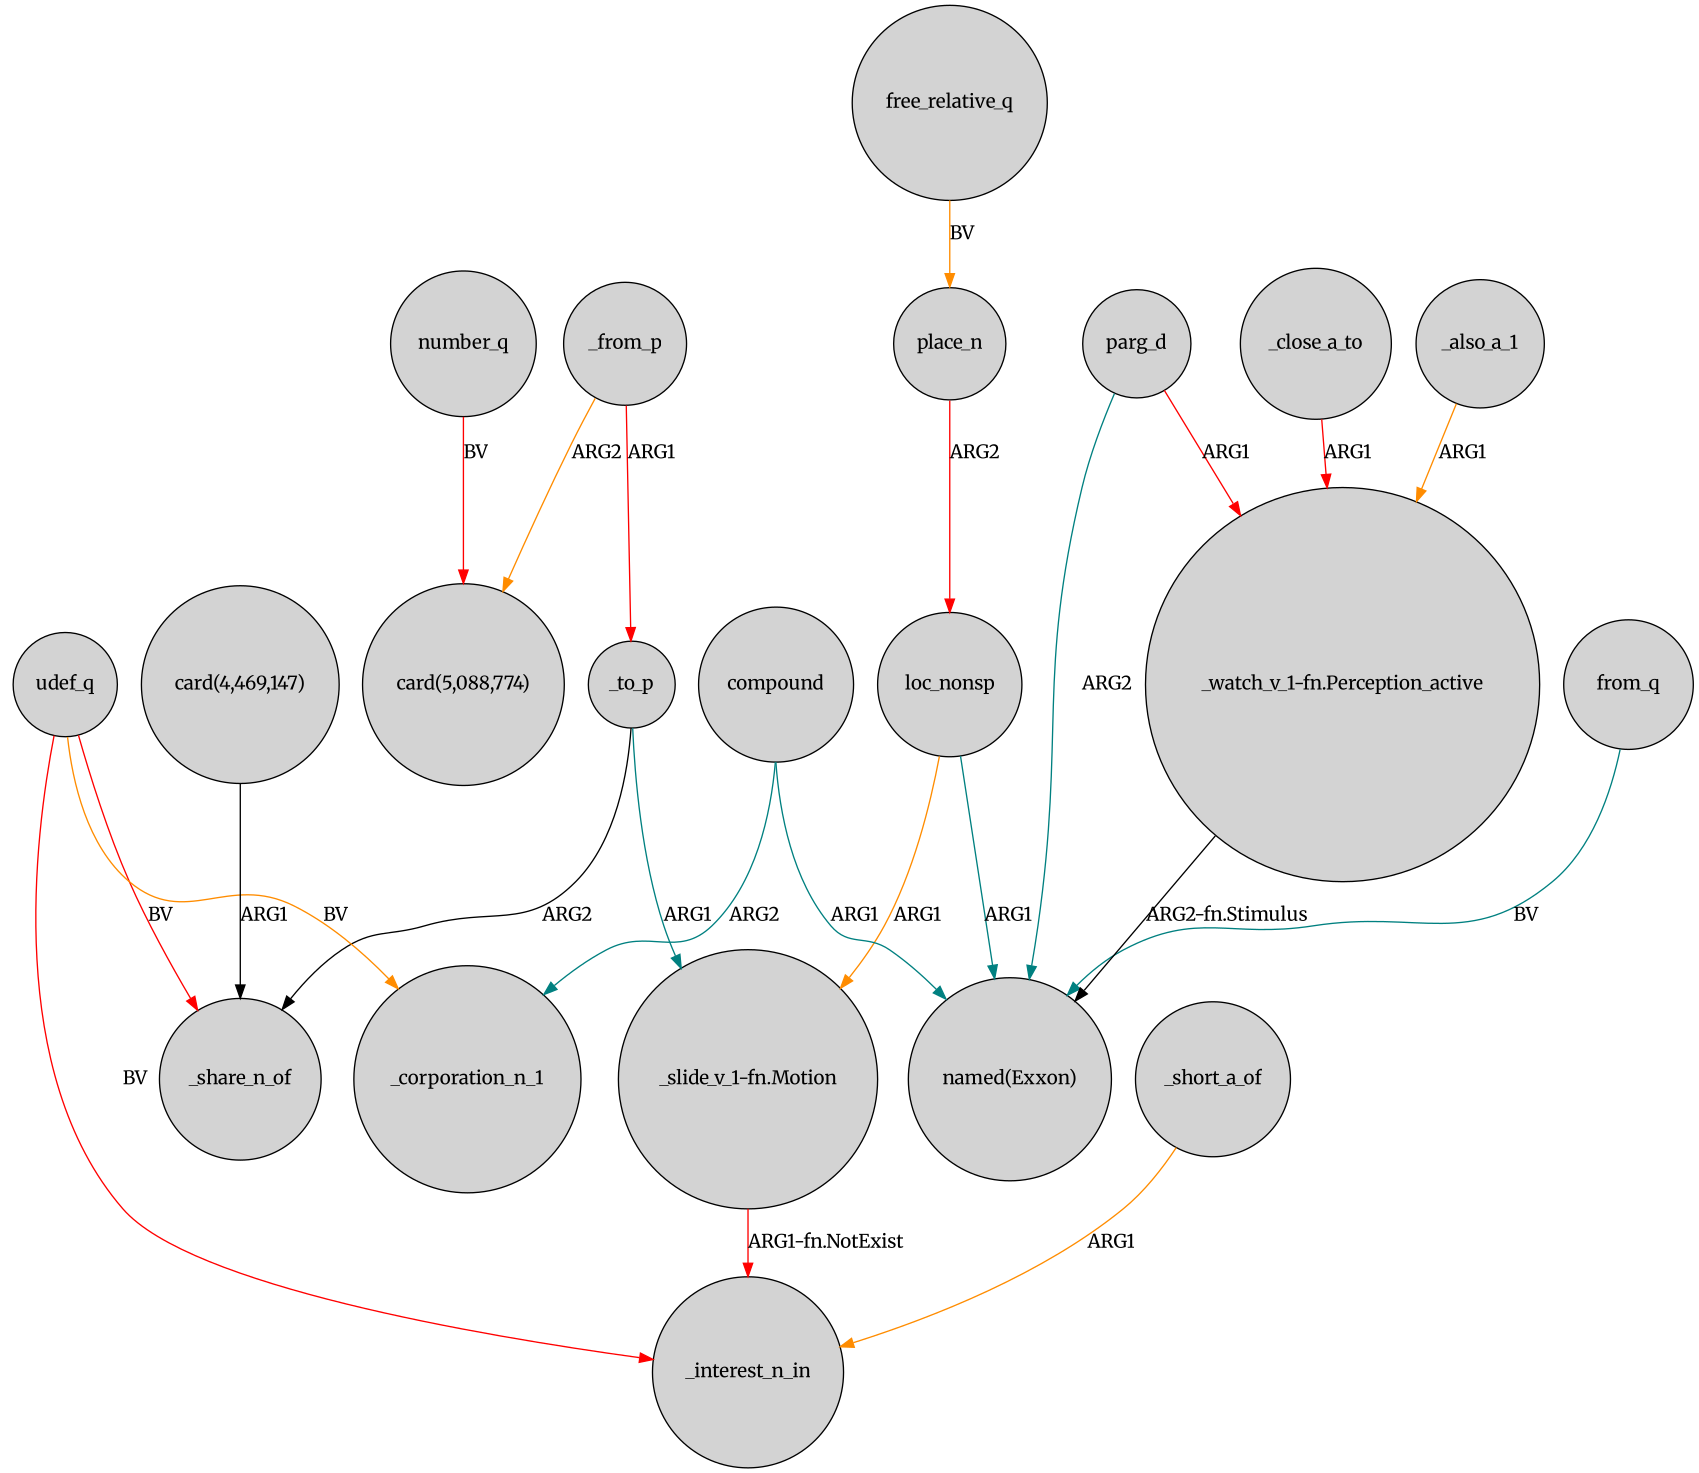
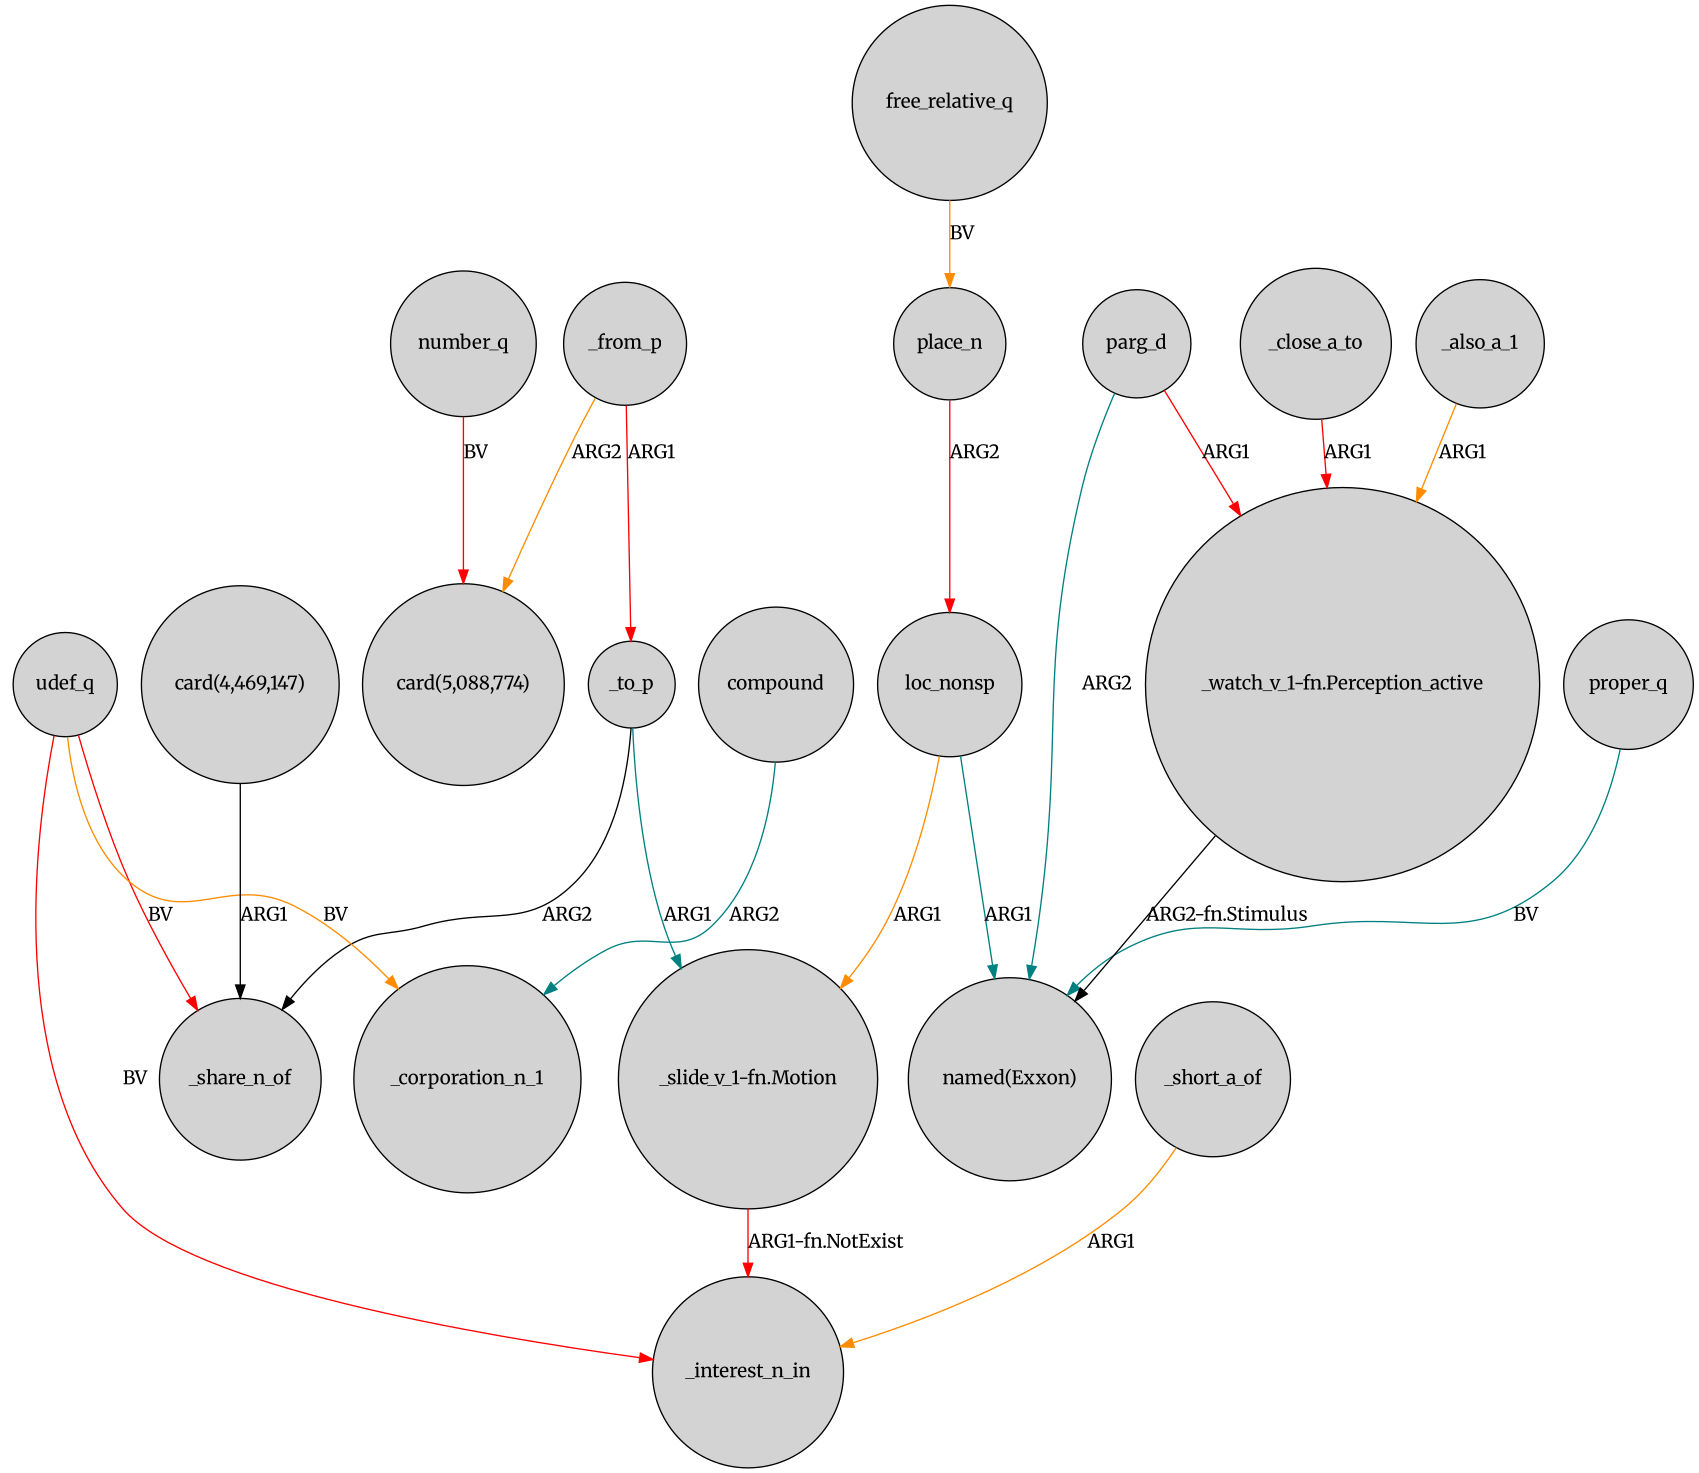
(1628, 685) -> (1628, 685)
(817, 906) -> none
